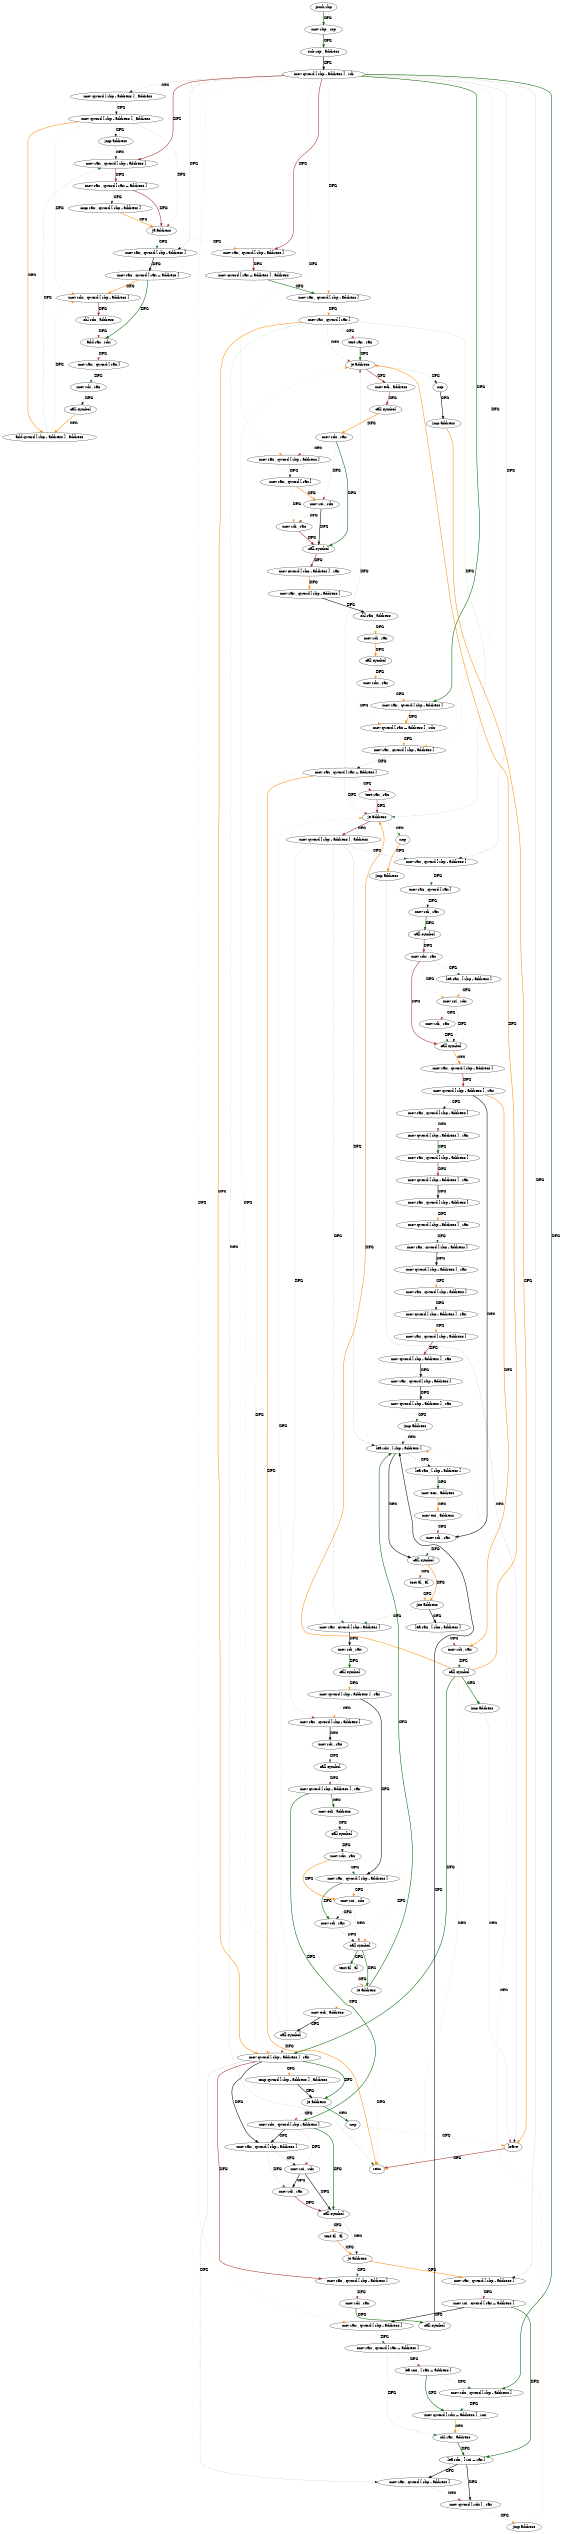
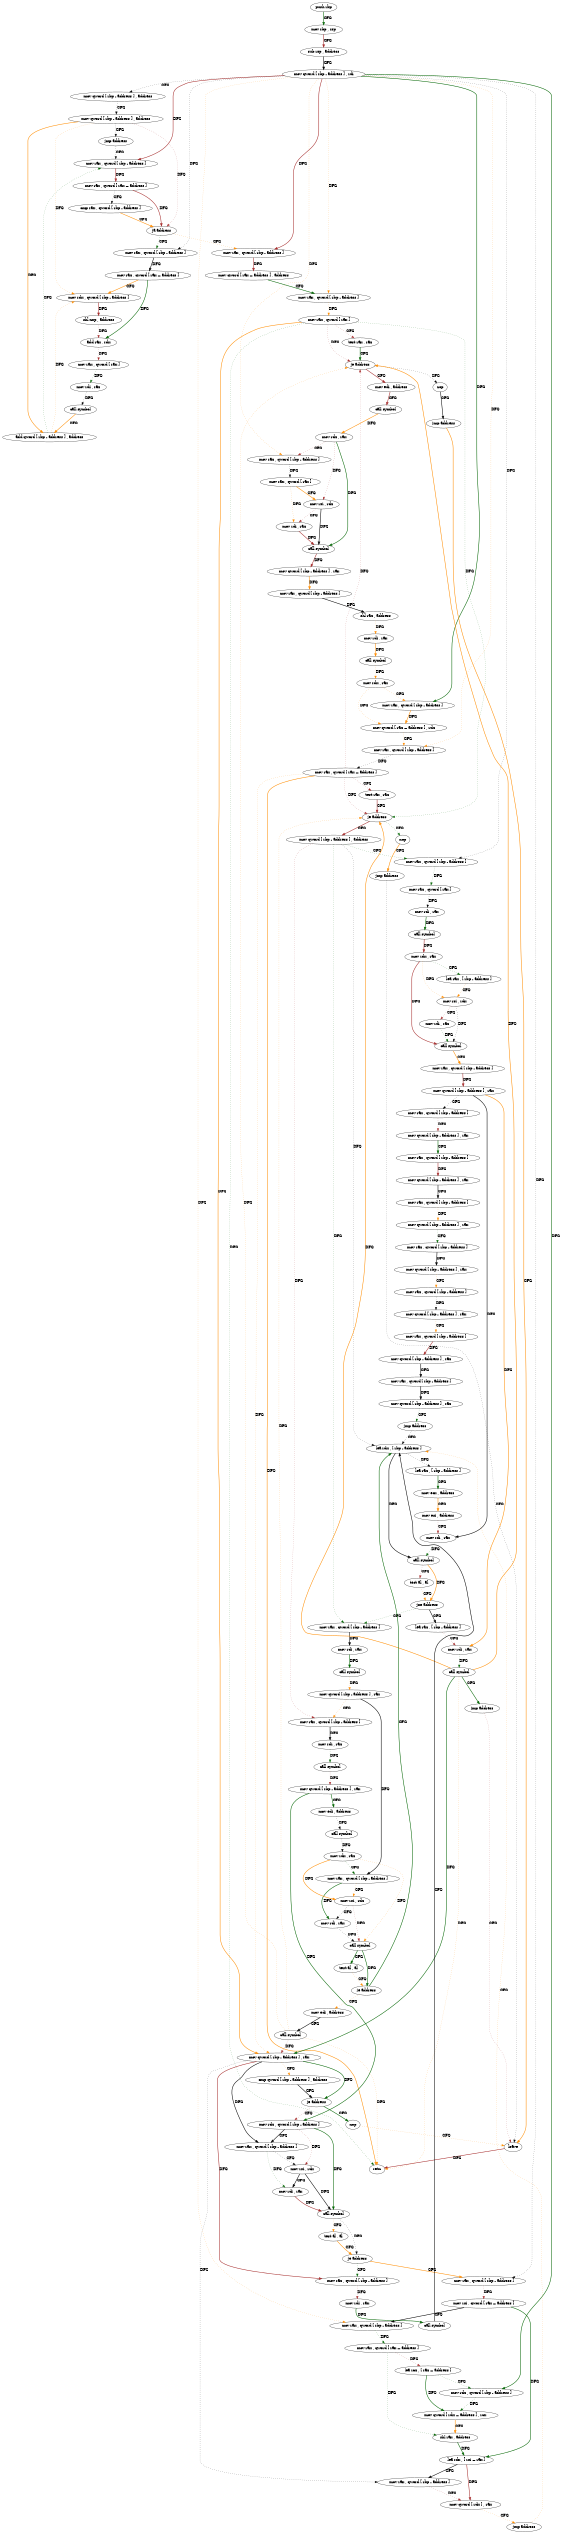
(324, 39) -> (324, 39)
(99, 320) -> (99, 320)
(457, 2158) -> (457, 2158)
(432, 2393) -> (432, 2393)
(468, 2481) -> (468, 2481)
